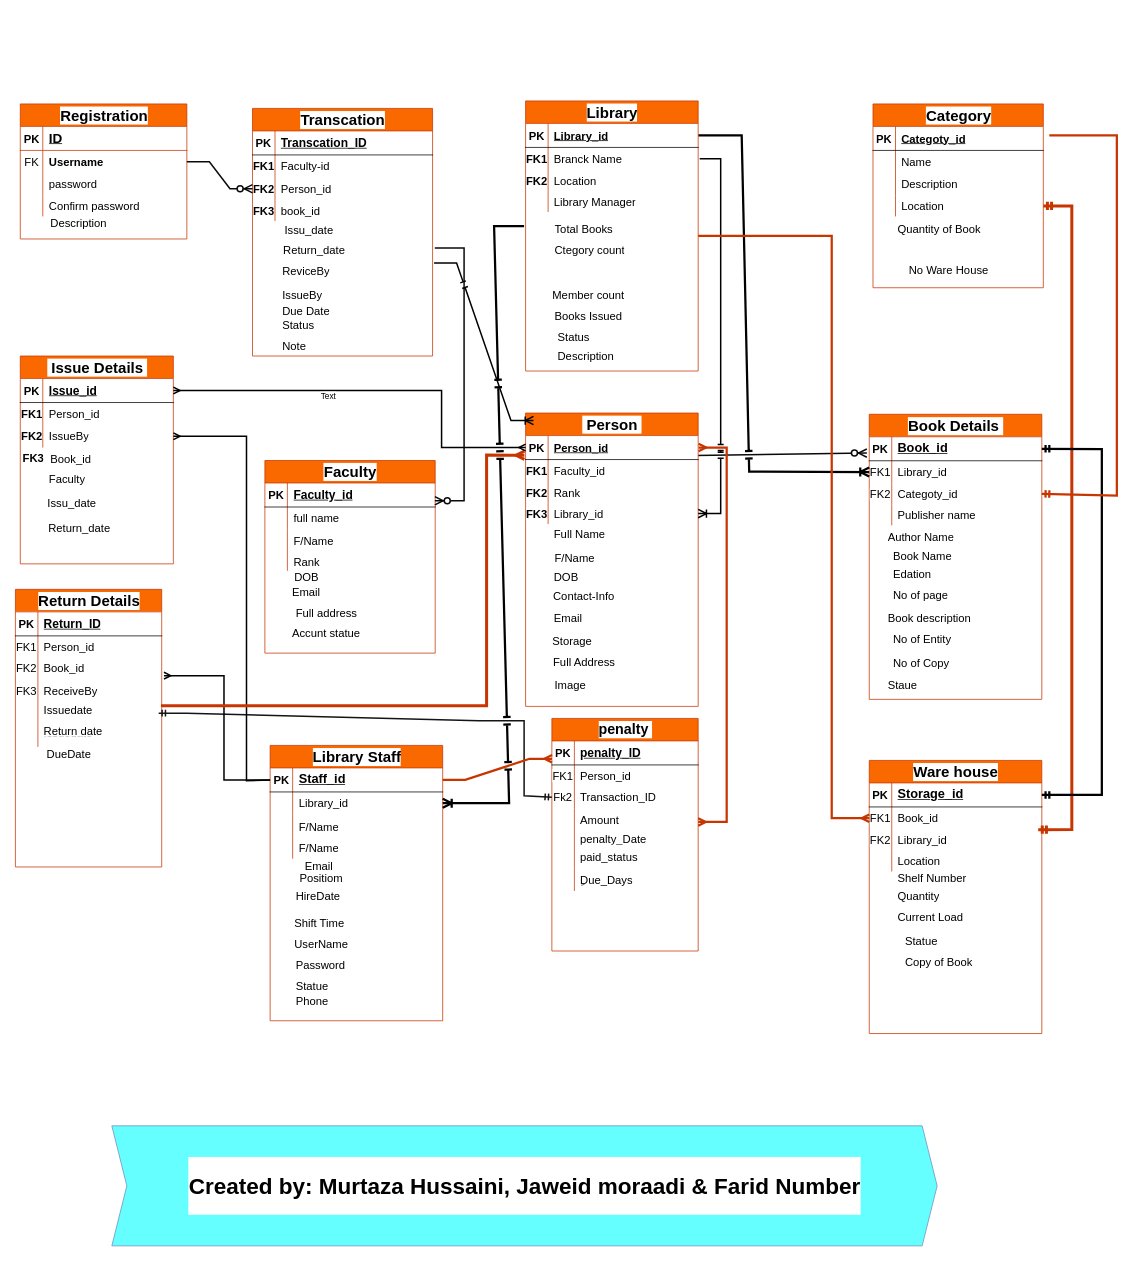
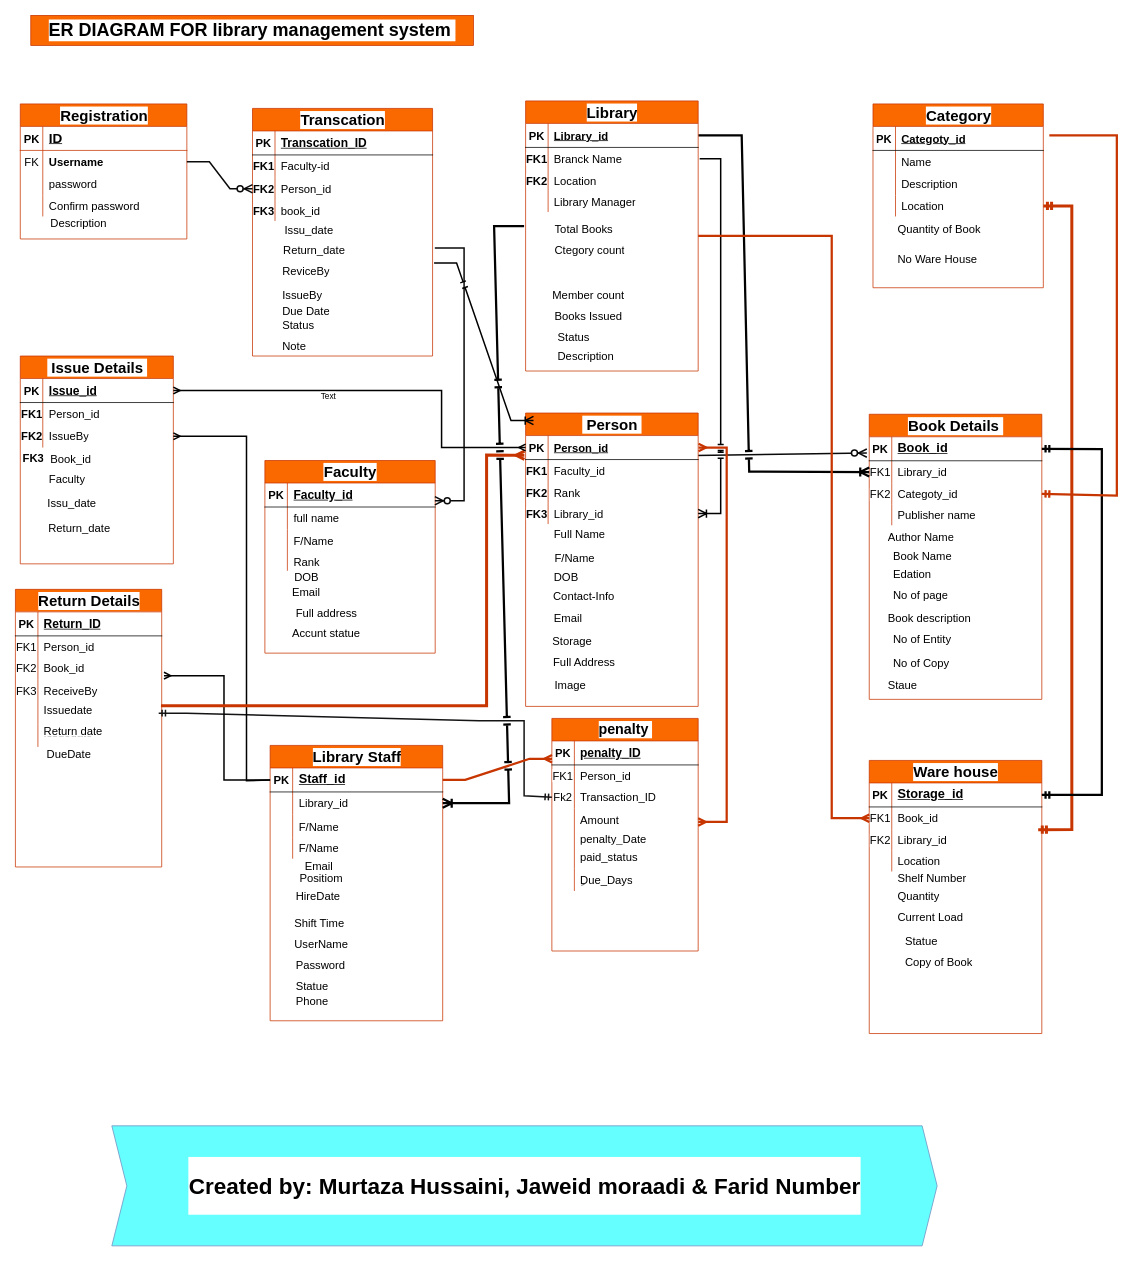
none -> (252, 30)
(969, 270) -> (958, 258)
